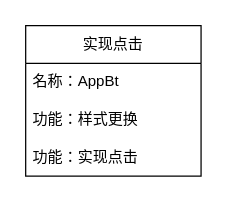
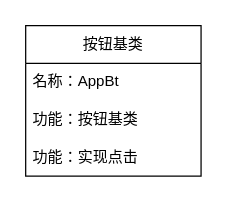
(113, 44) -> (113, 44)
(86, 119) -> (86, 119)
